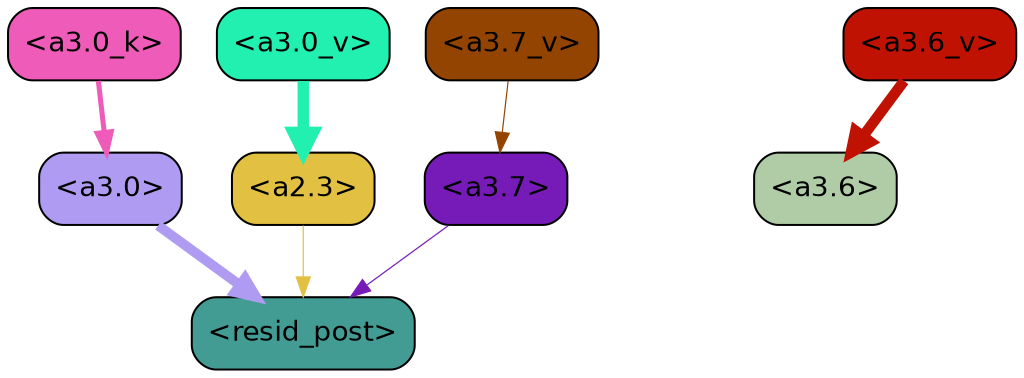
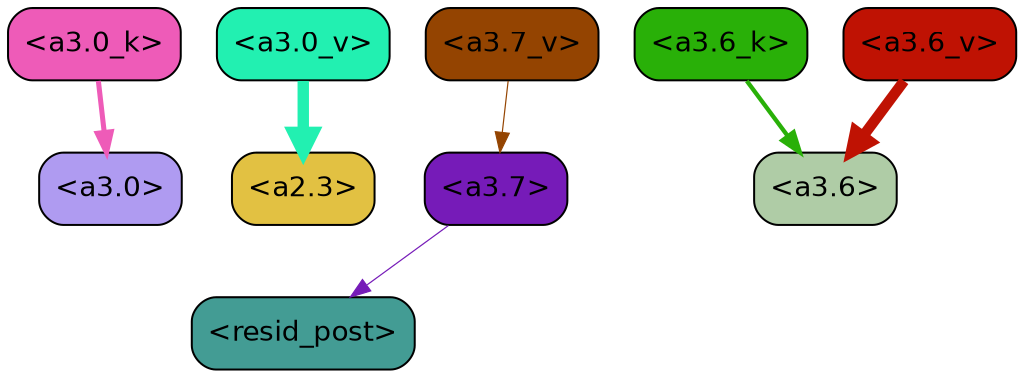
none -> (721, 44)
(303, 251) -> none
(199, 255) -> none
